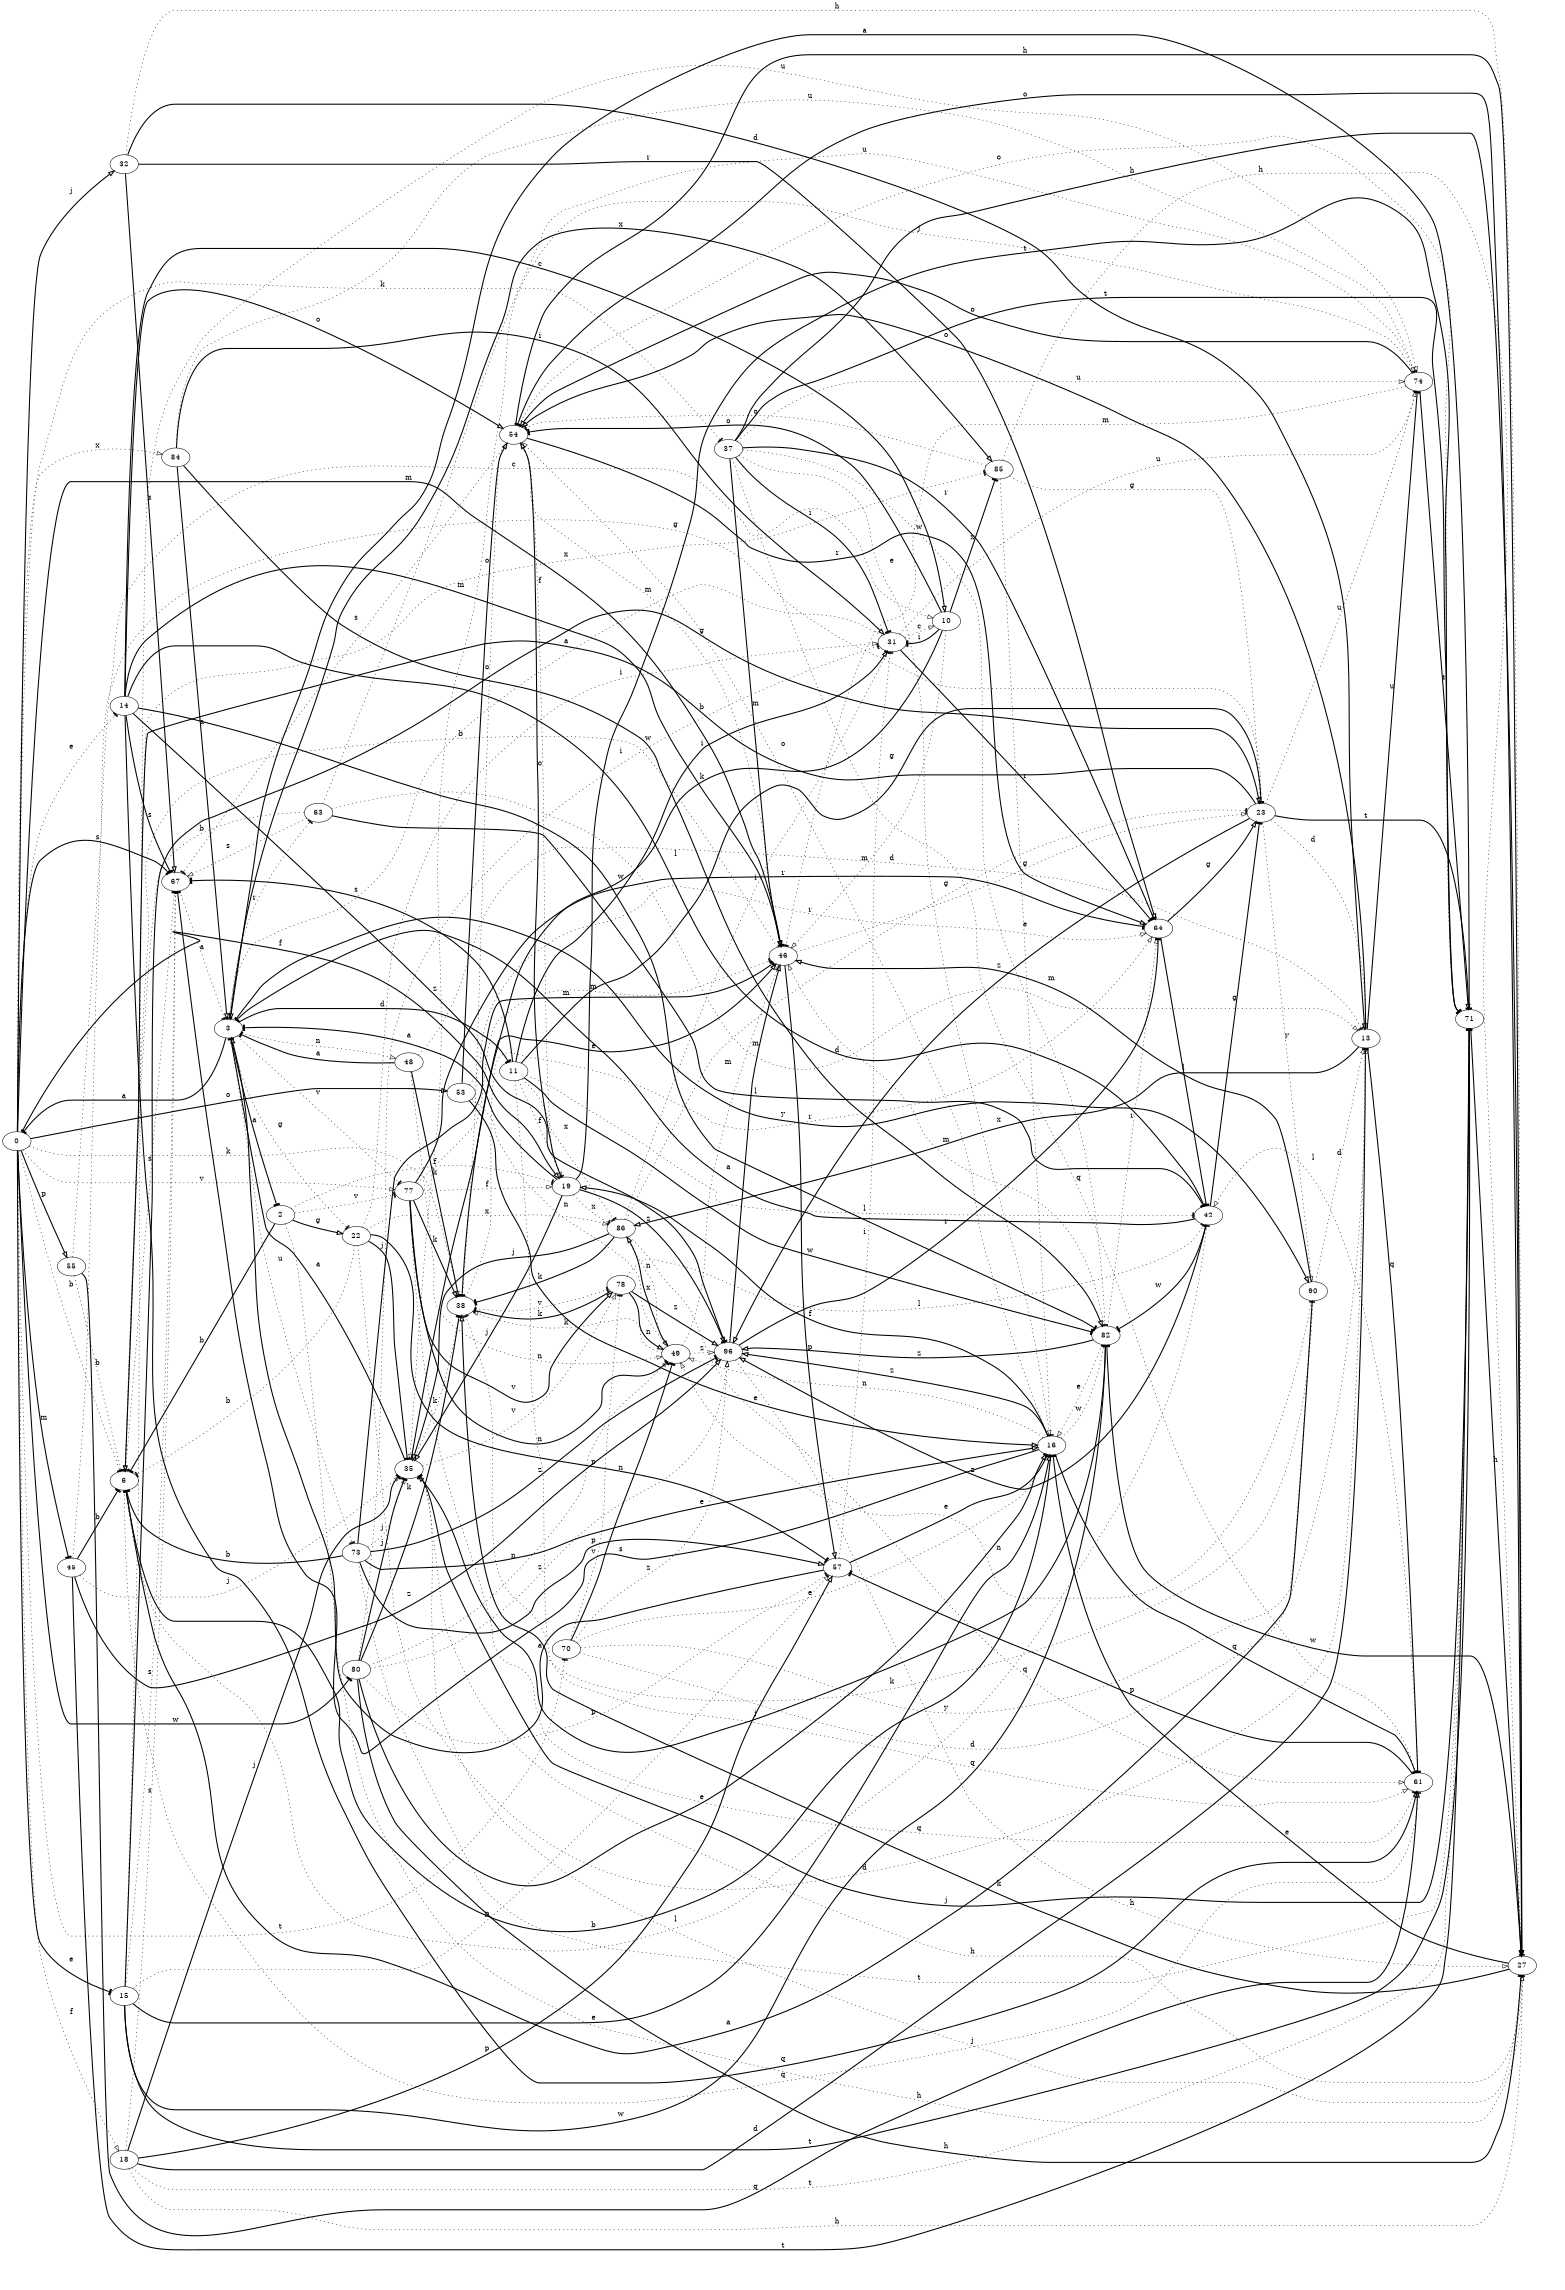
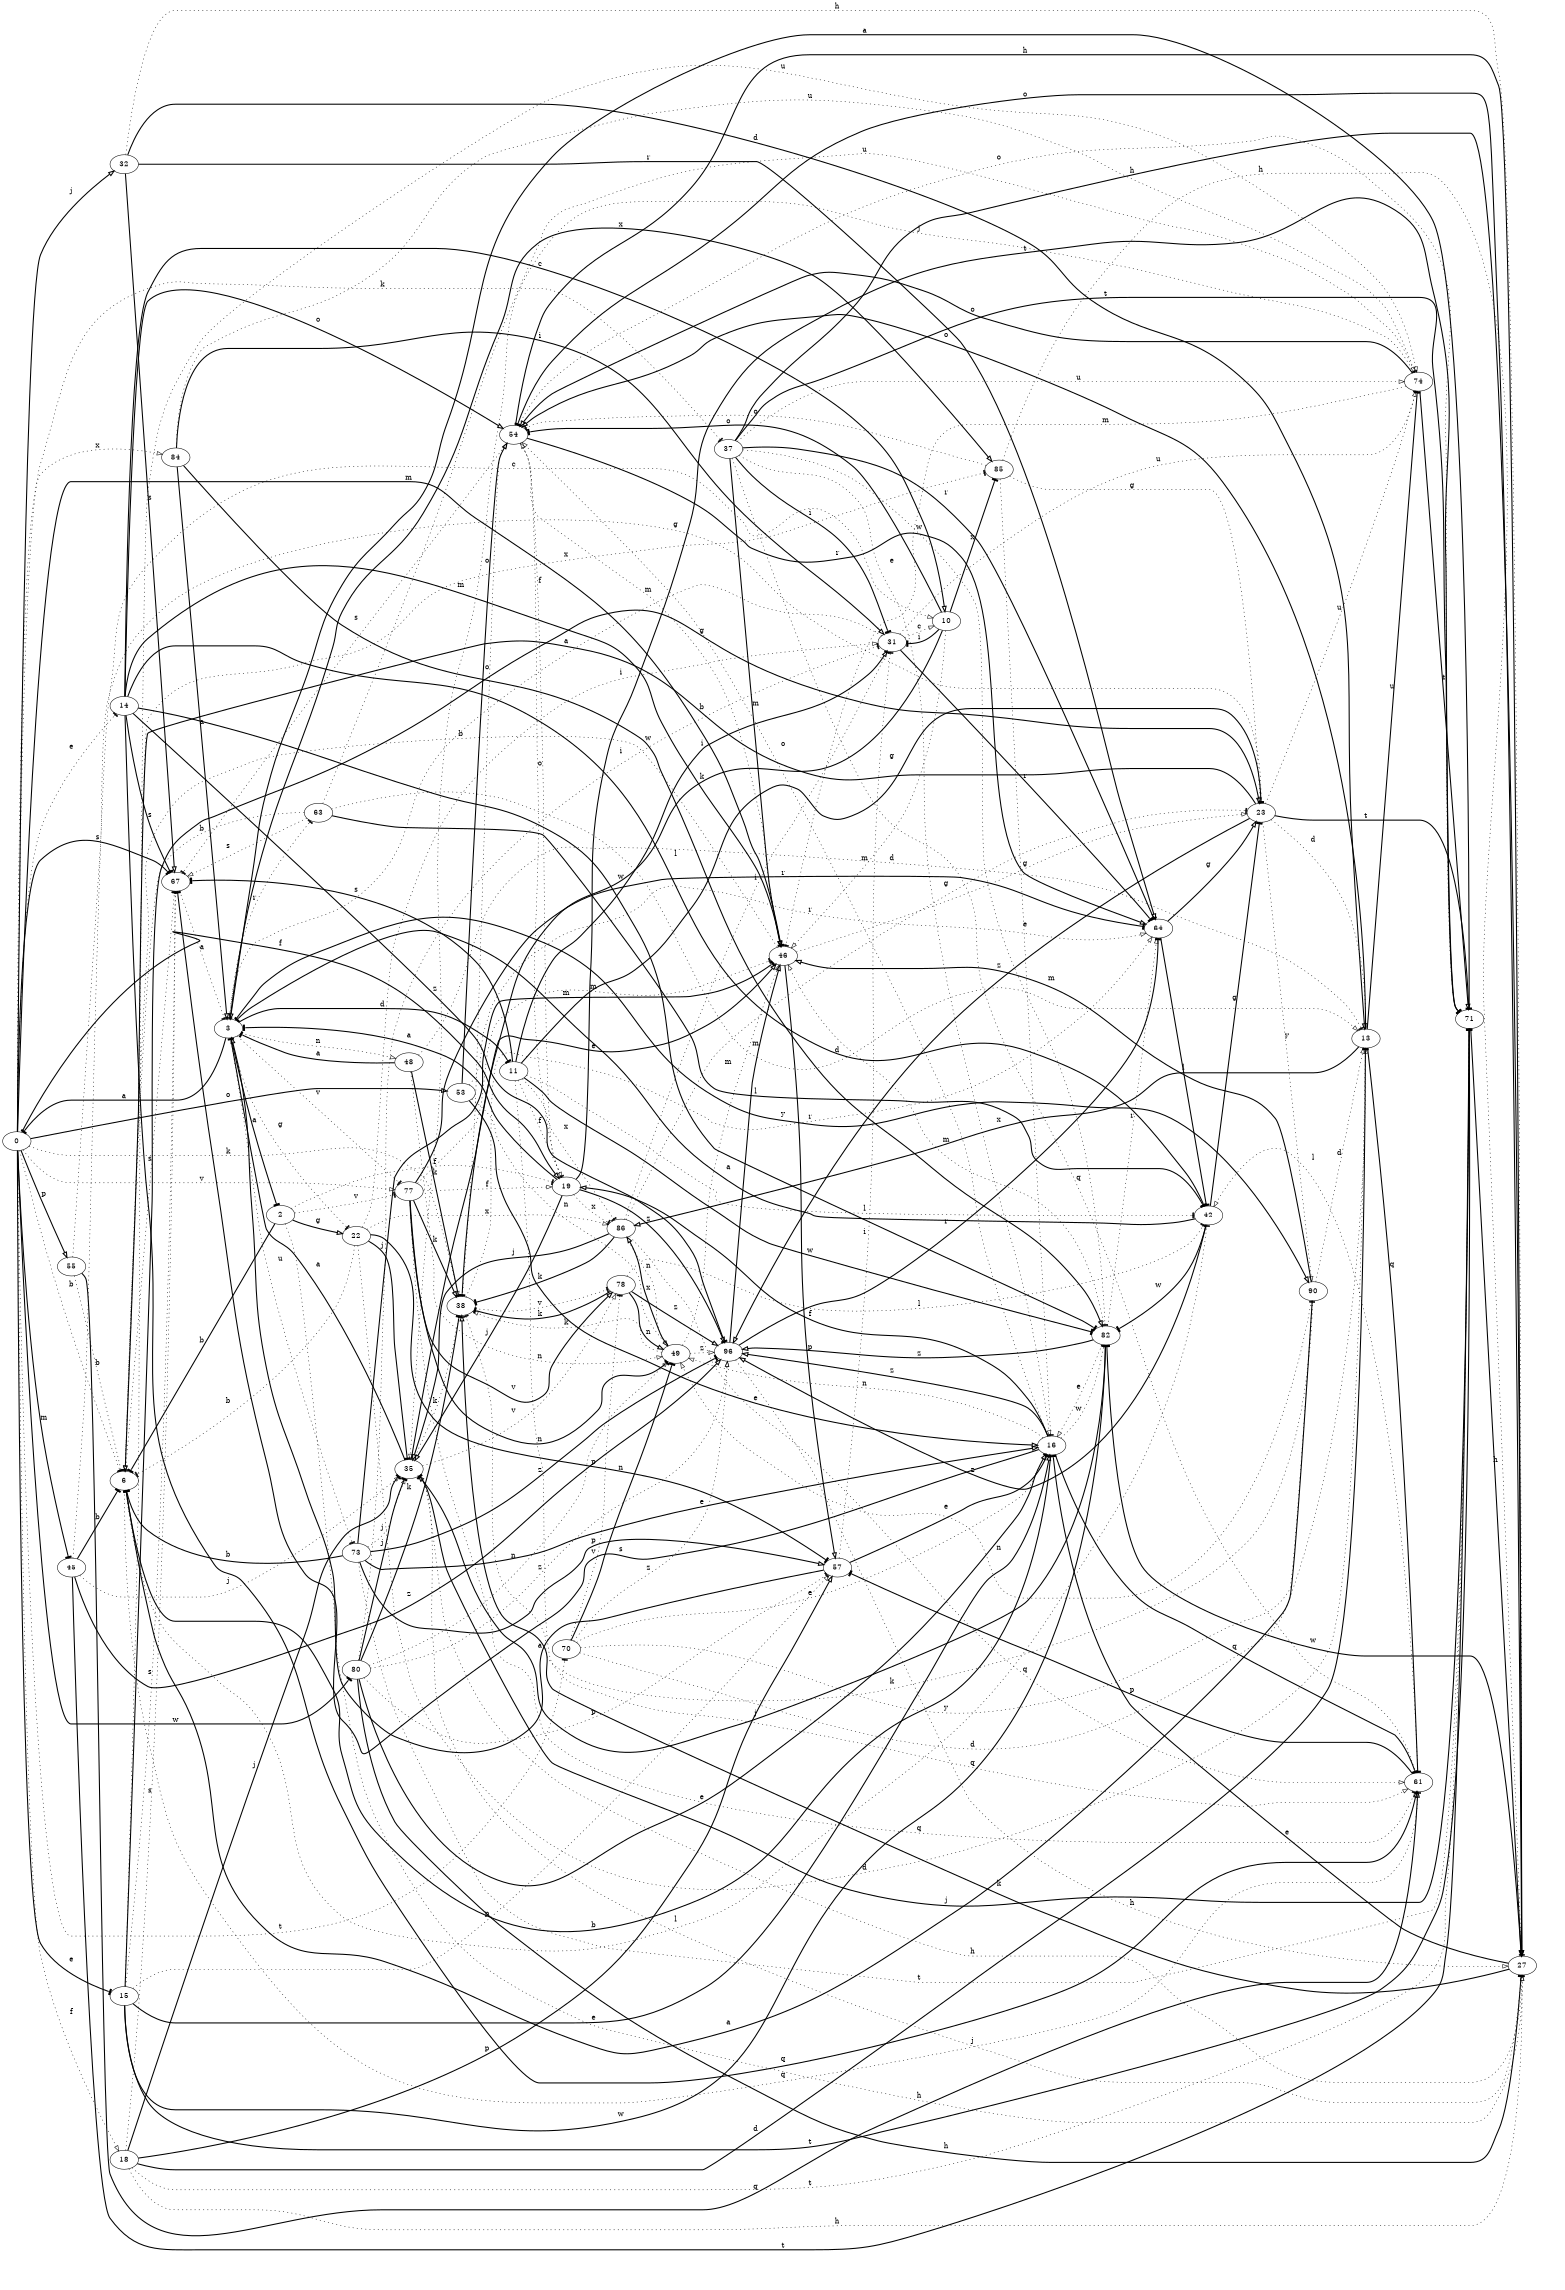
(538, 795) -> (538, 795)
